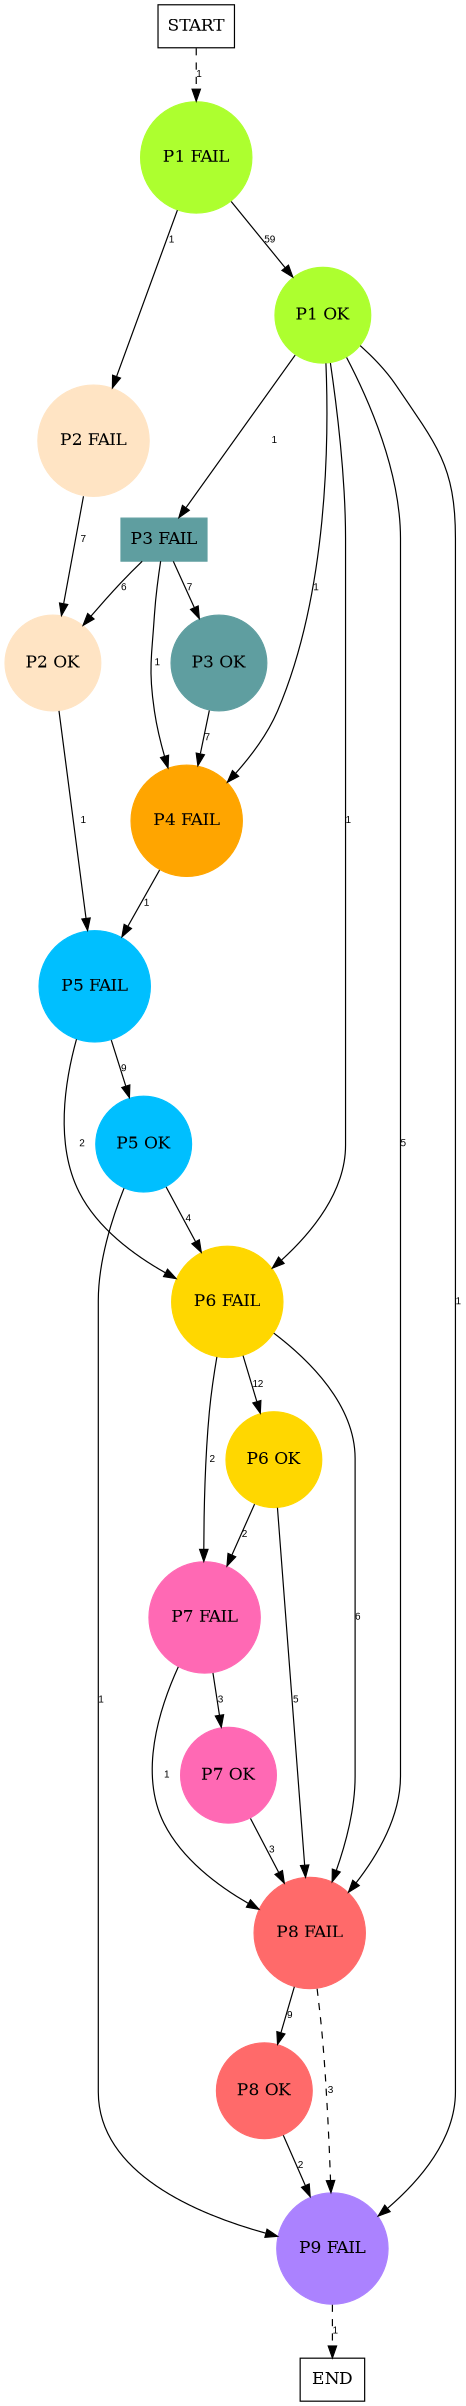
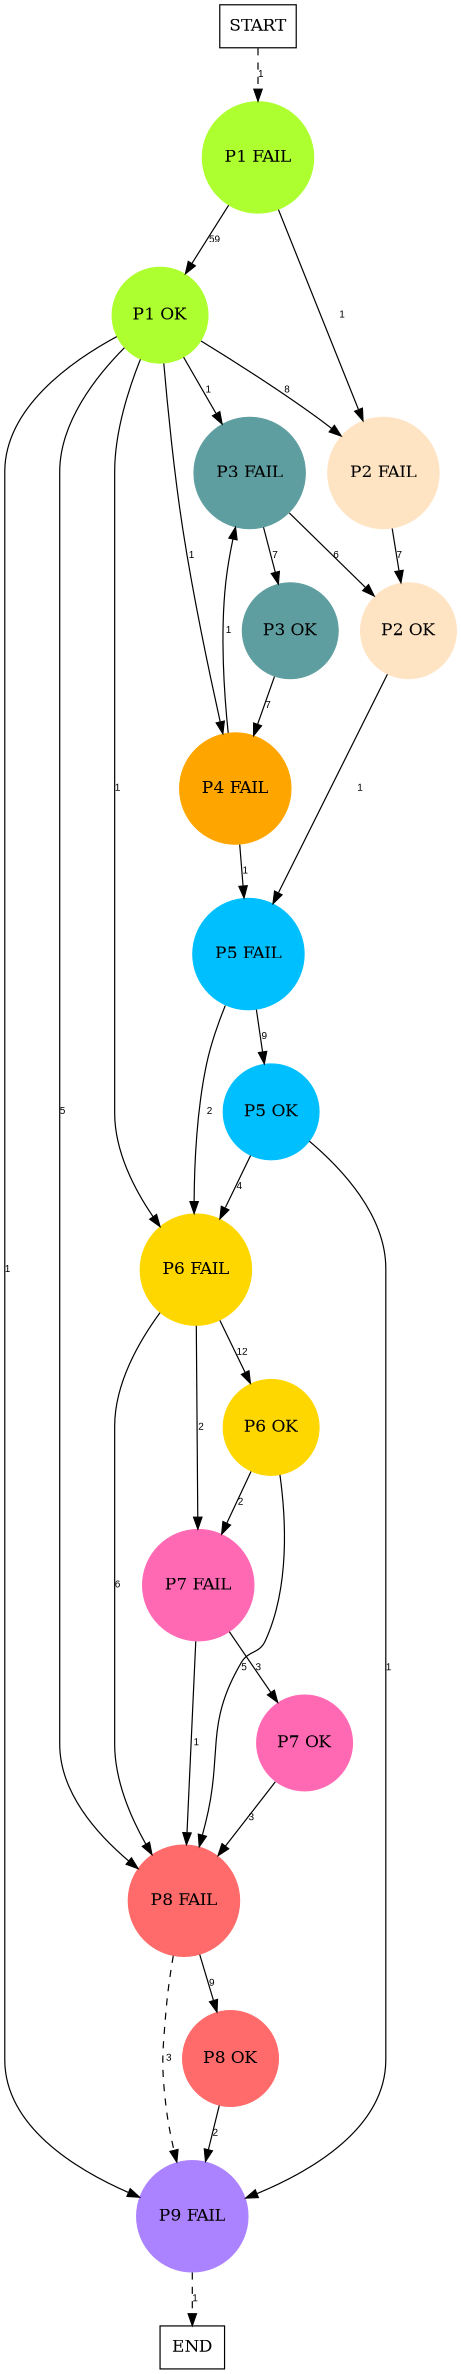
none -> (267, 383)
(164, 540) -> (250, 473)
(151, 659) -> (223, 636)
